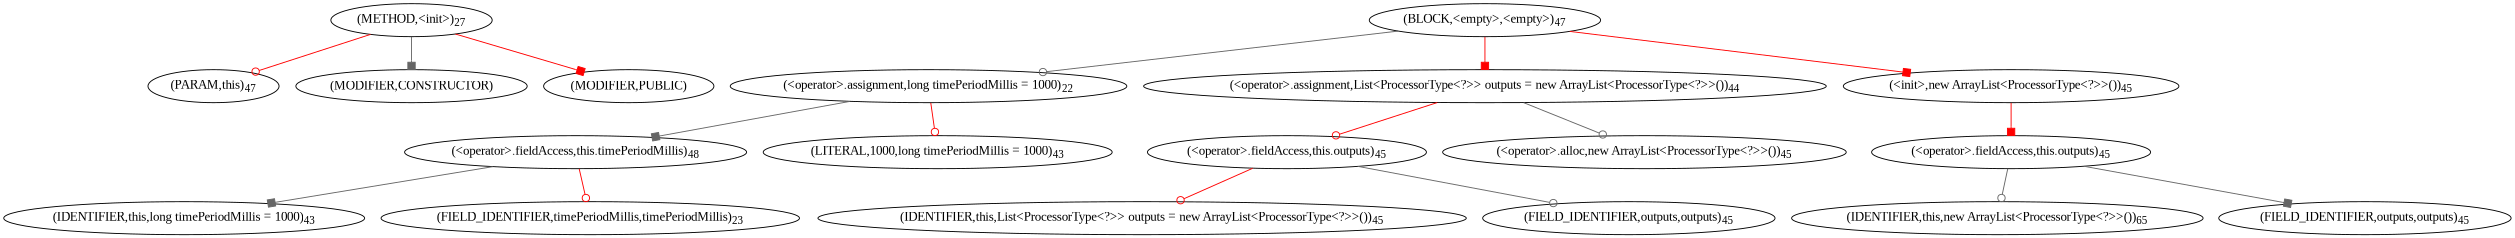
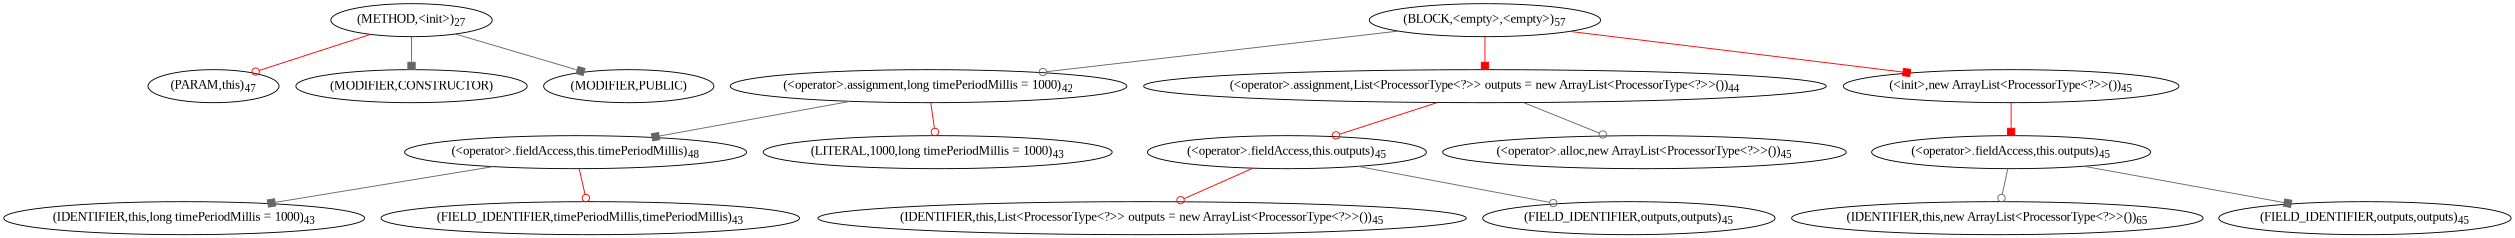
(1561, 19) -> (1561, 19)
(515, 52) -> (515, 52)
(1068, 85) -> (1068, 85)
(738, 217) -> (738, 217)
